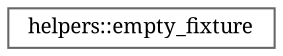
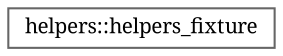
(141, 28) -> (141, 28)
